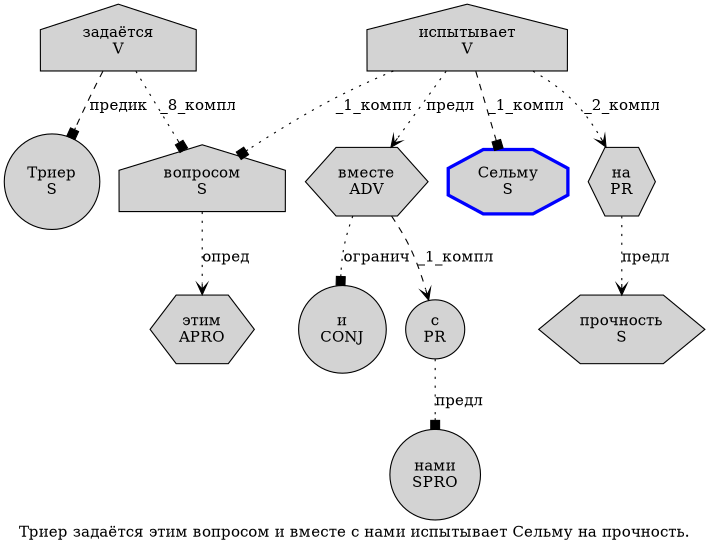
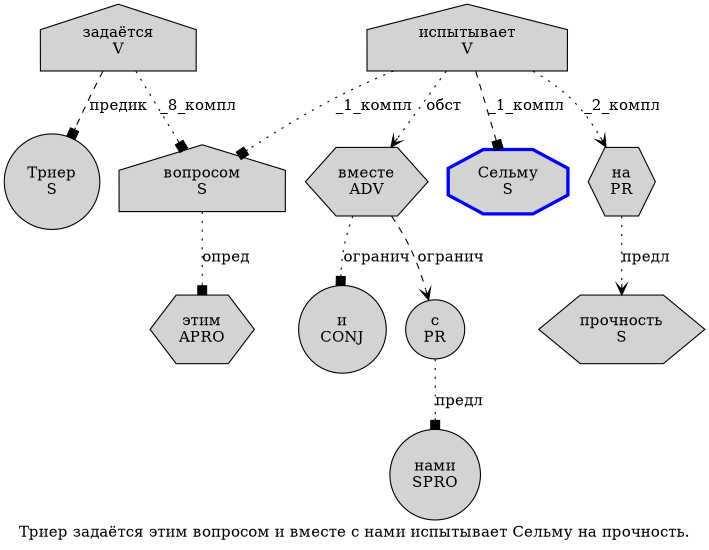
(451, 106) -> (444, 106)
(202, 248) -> (202, 248)
(456, 257) -> (451, 257)
